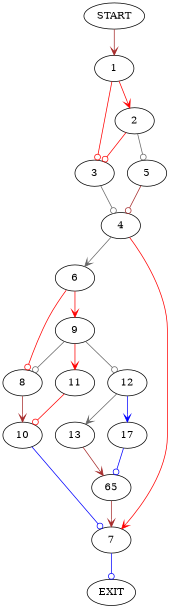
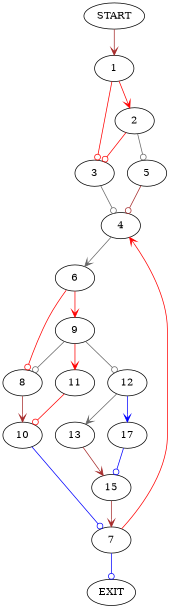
(167, 381) -> (167, 389)
(111, 488) -> (111, 488)
